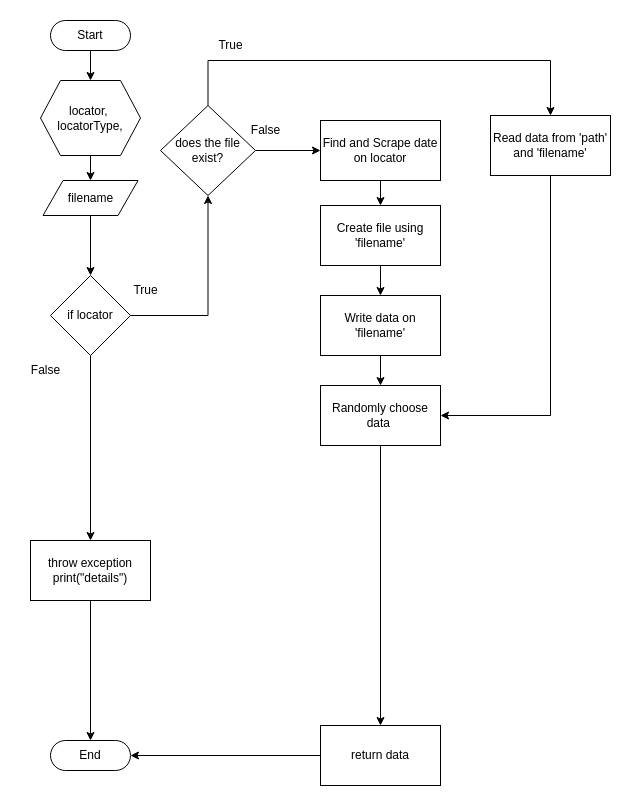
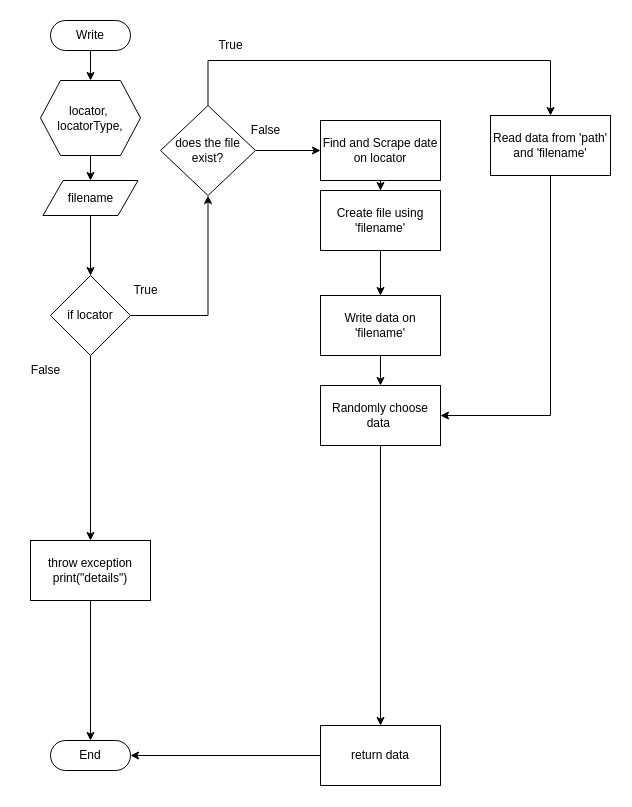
(91, 36) -> (91, 36)
(381, 236) -> (381, 221)
